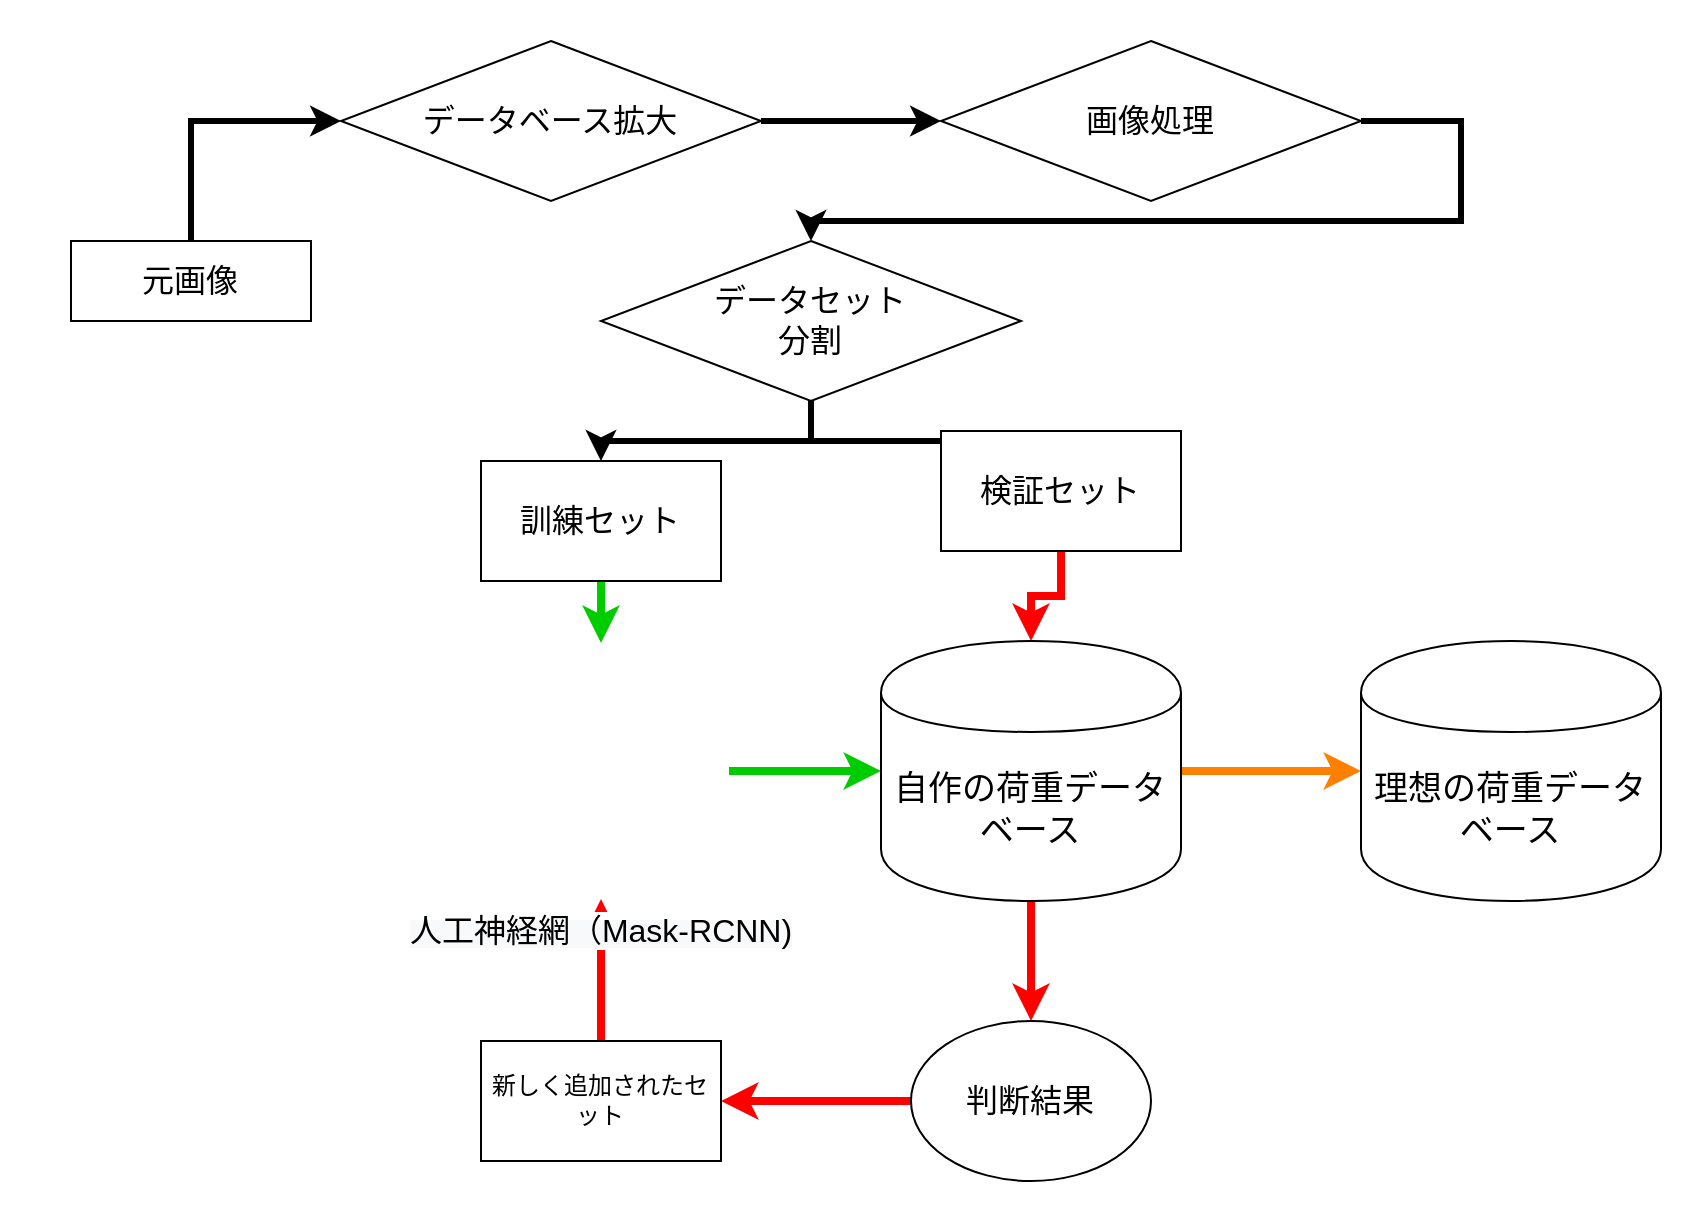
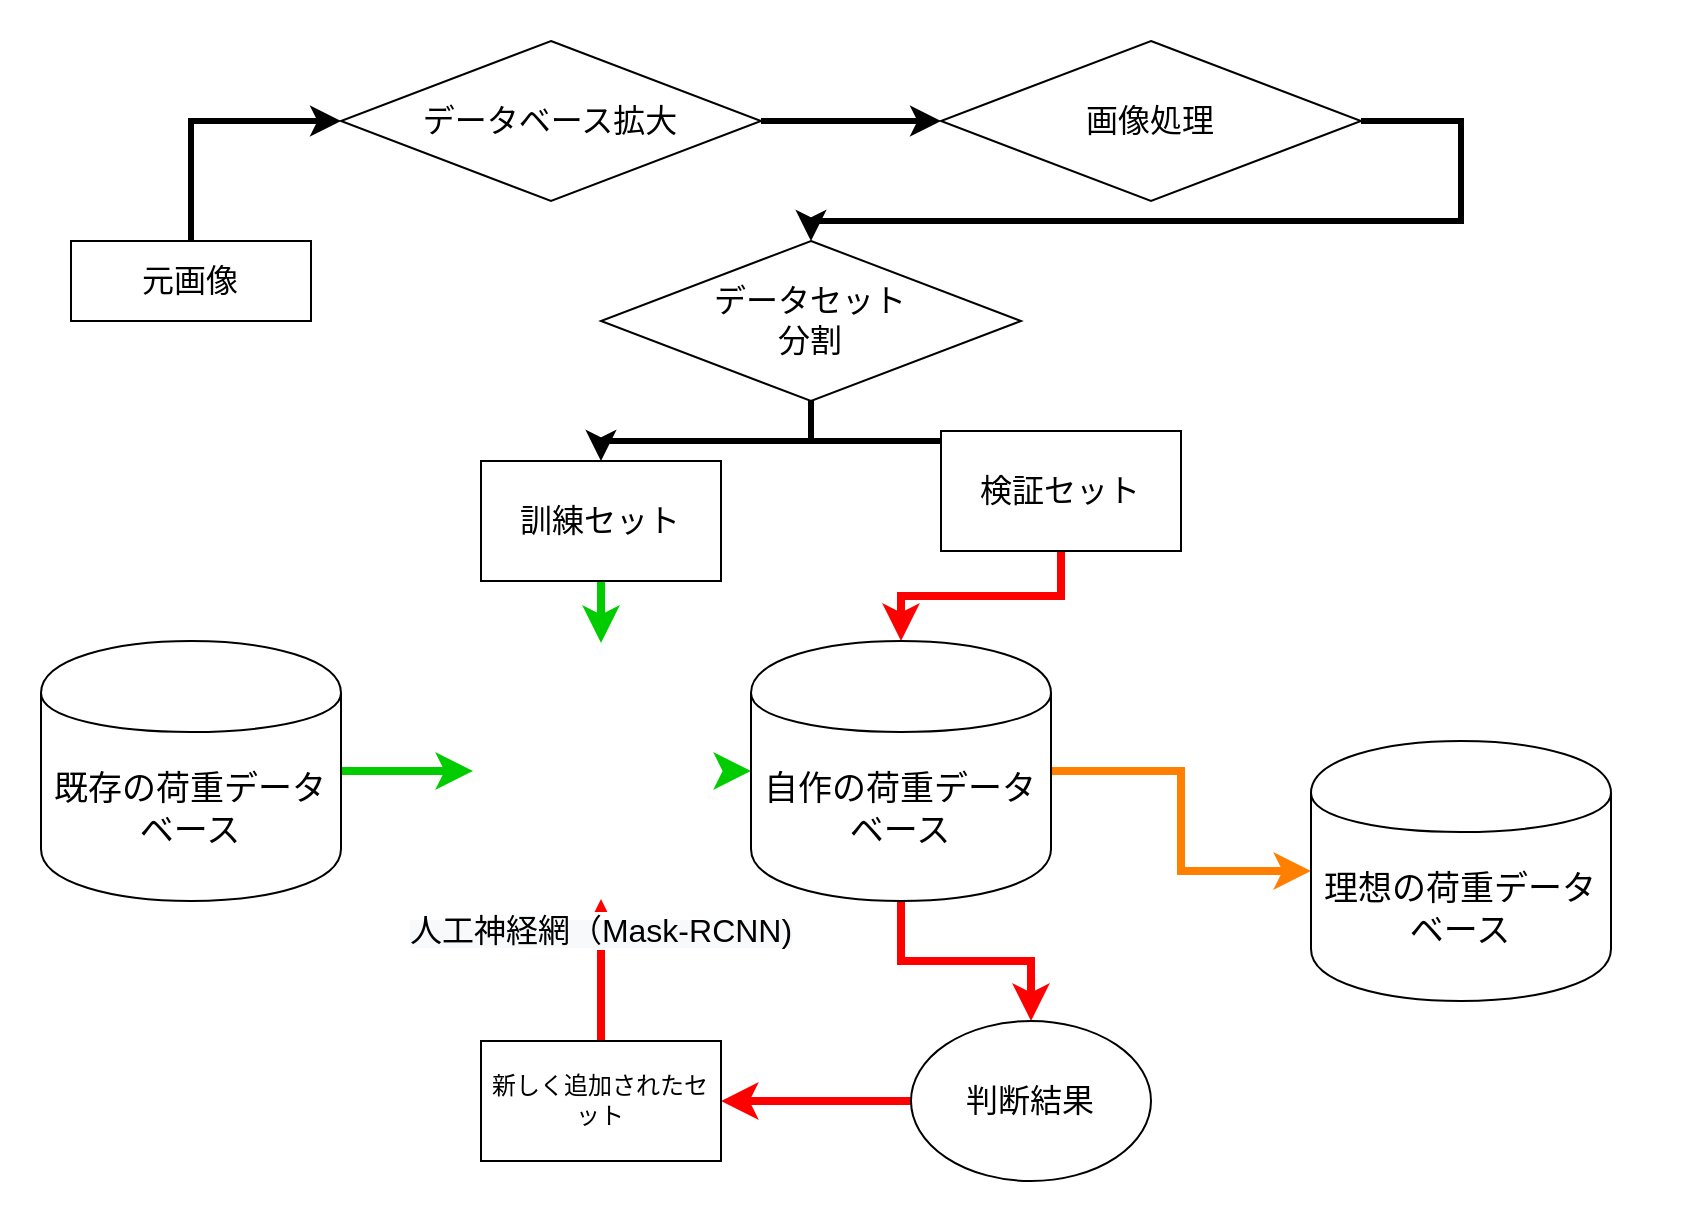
none -> (191, 771)
none -> (395, 771)
(1031, 771) -> (901, 771)
(1511, 771) -> (1461, 871)
